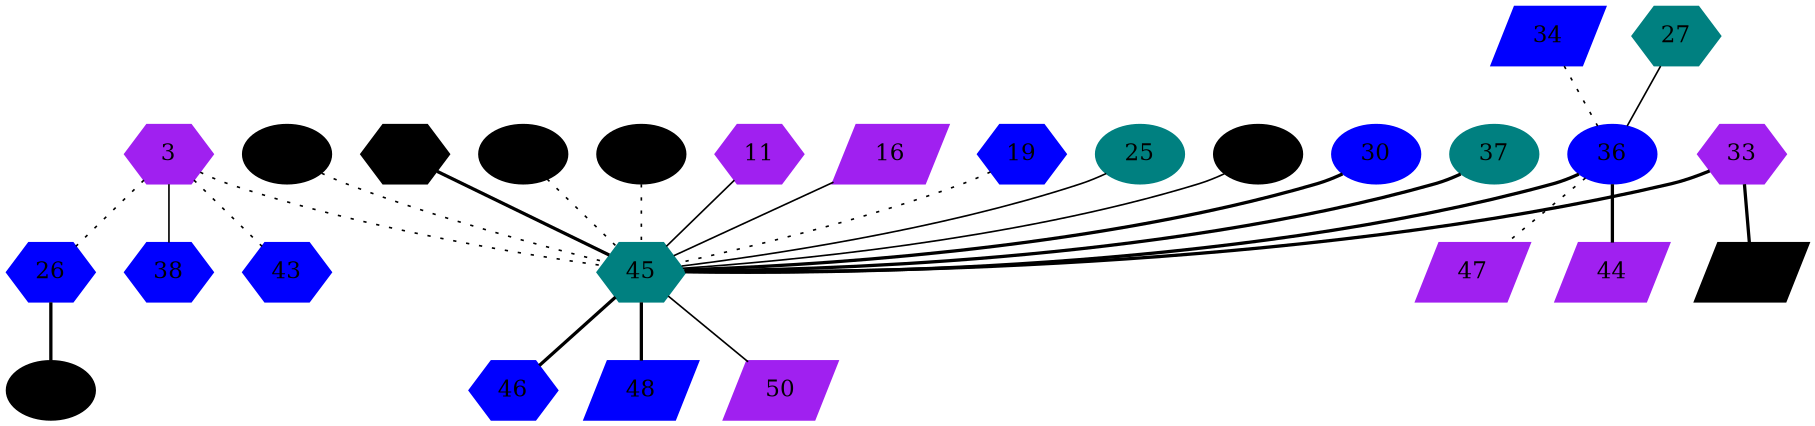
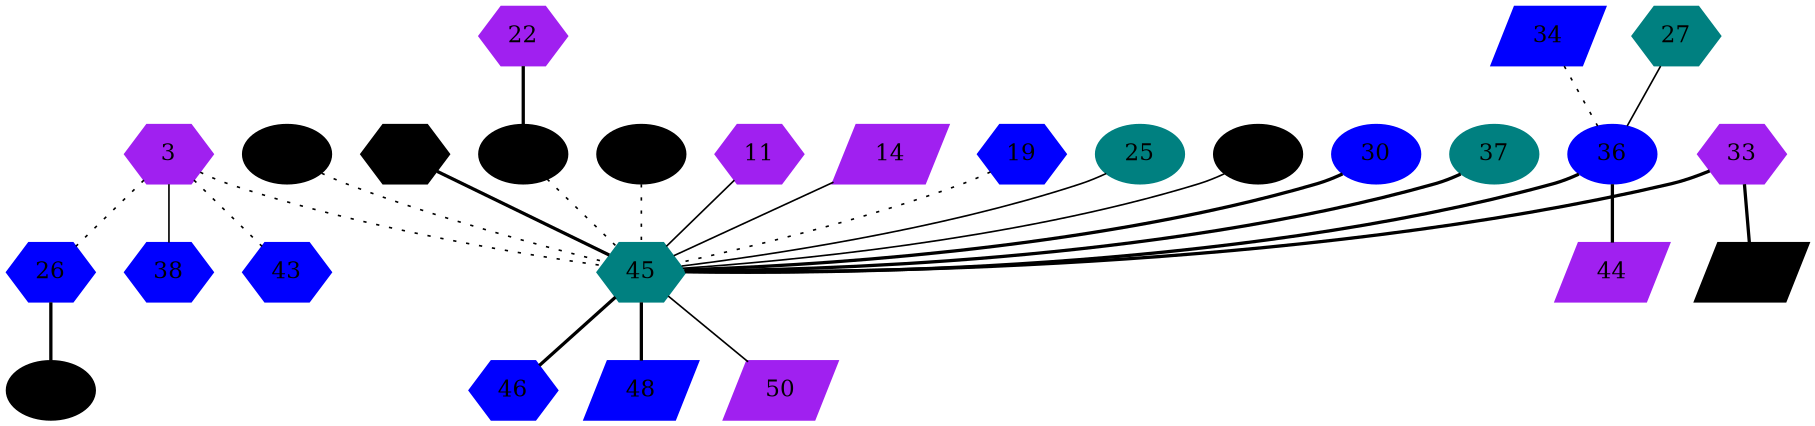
none -> (523, 36)
(891, 154) -> (891, 154)
(1473, 272) -> none
